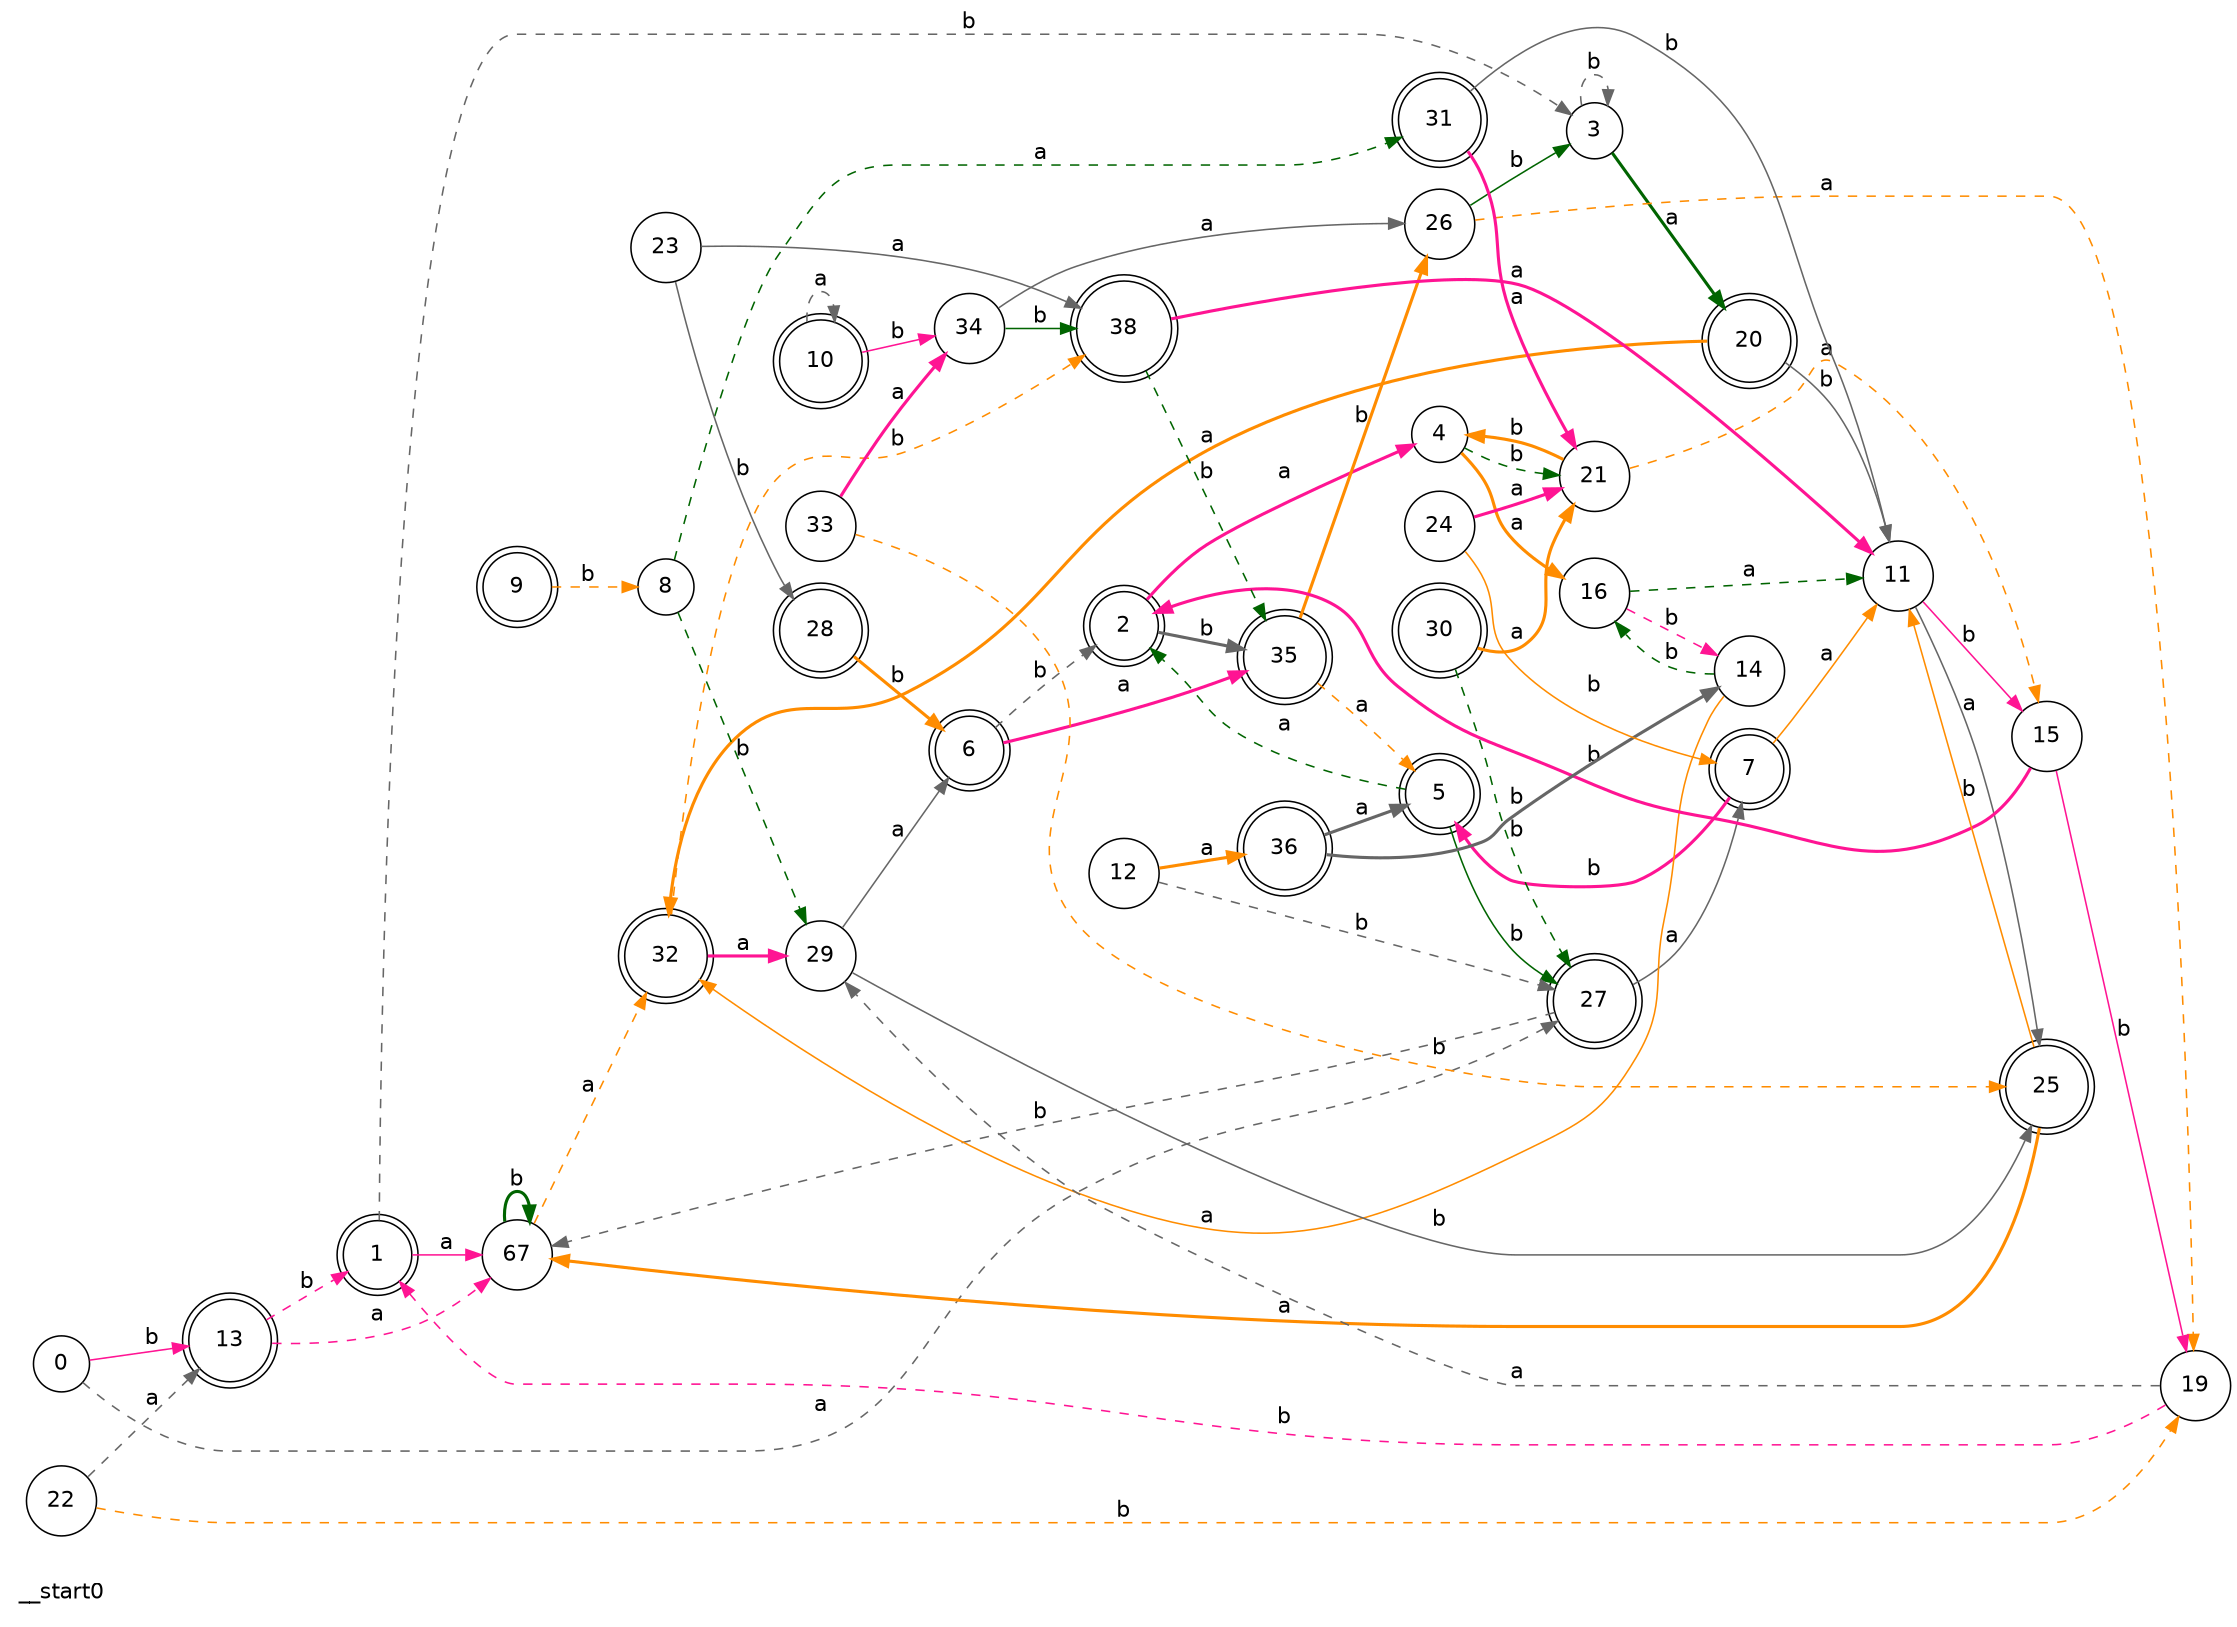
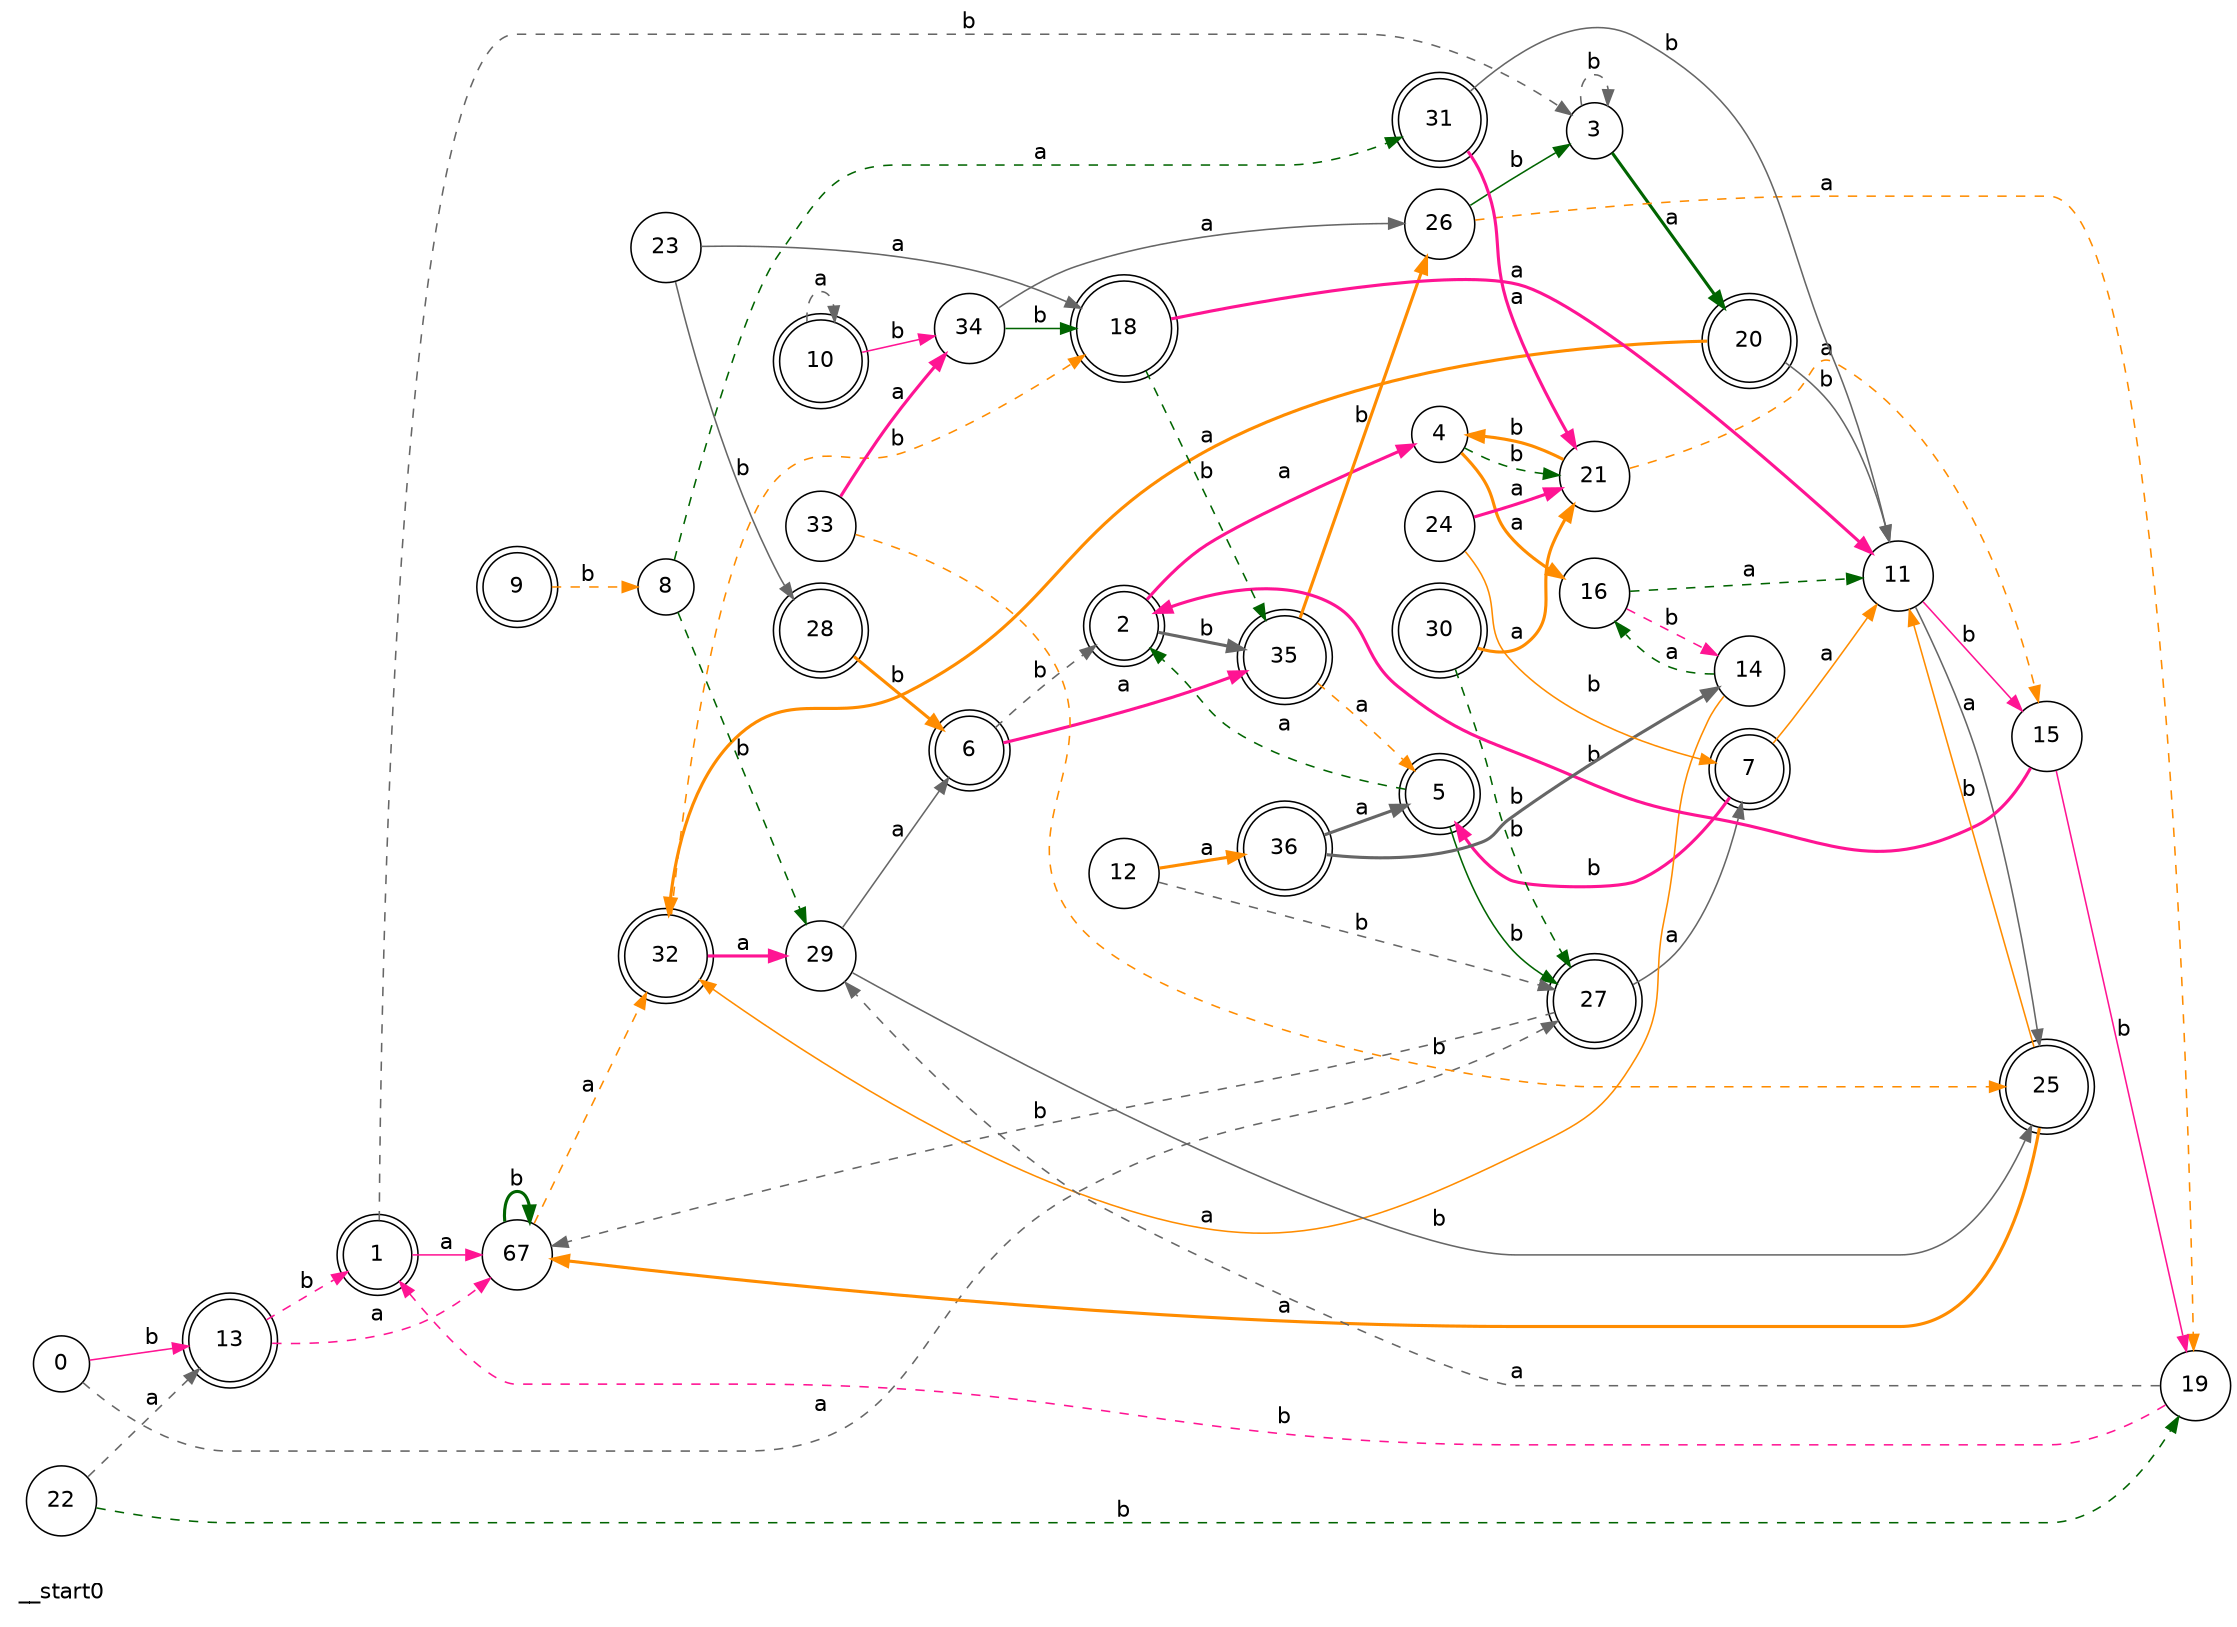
(1124, 329) -> (1124, 329)
(1672, 653) -> (1672, 653)
(1152, 1523) -> (1152, 1523)
